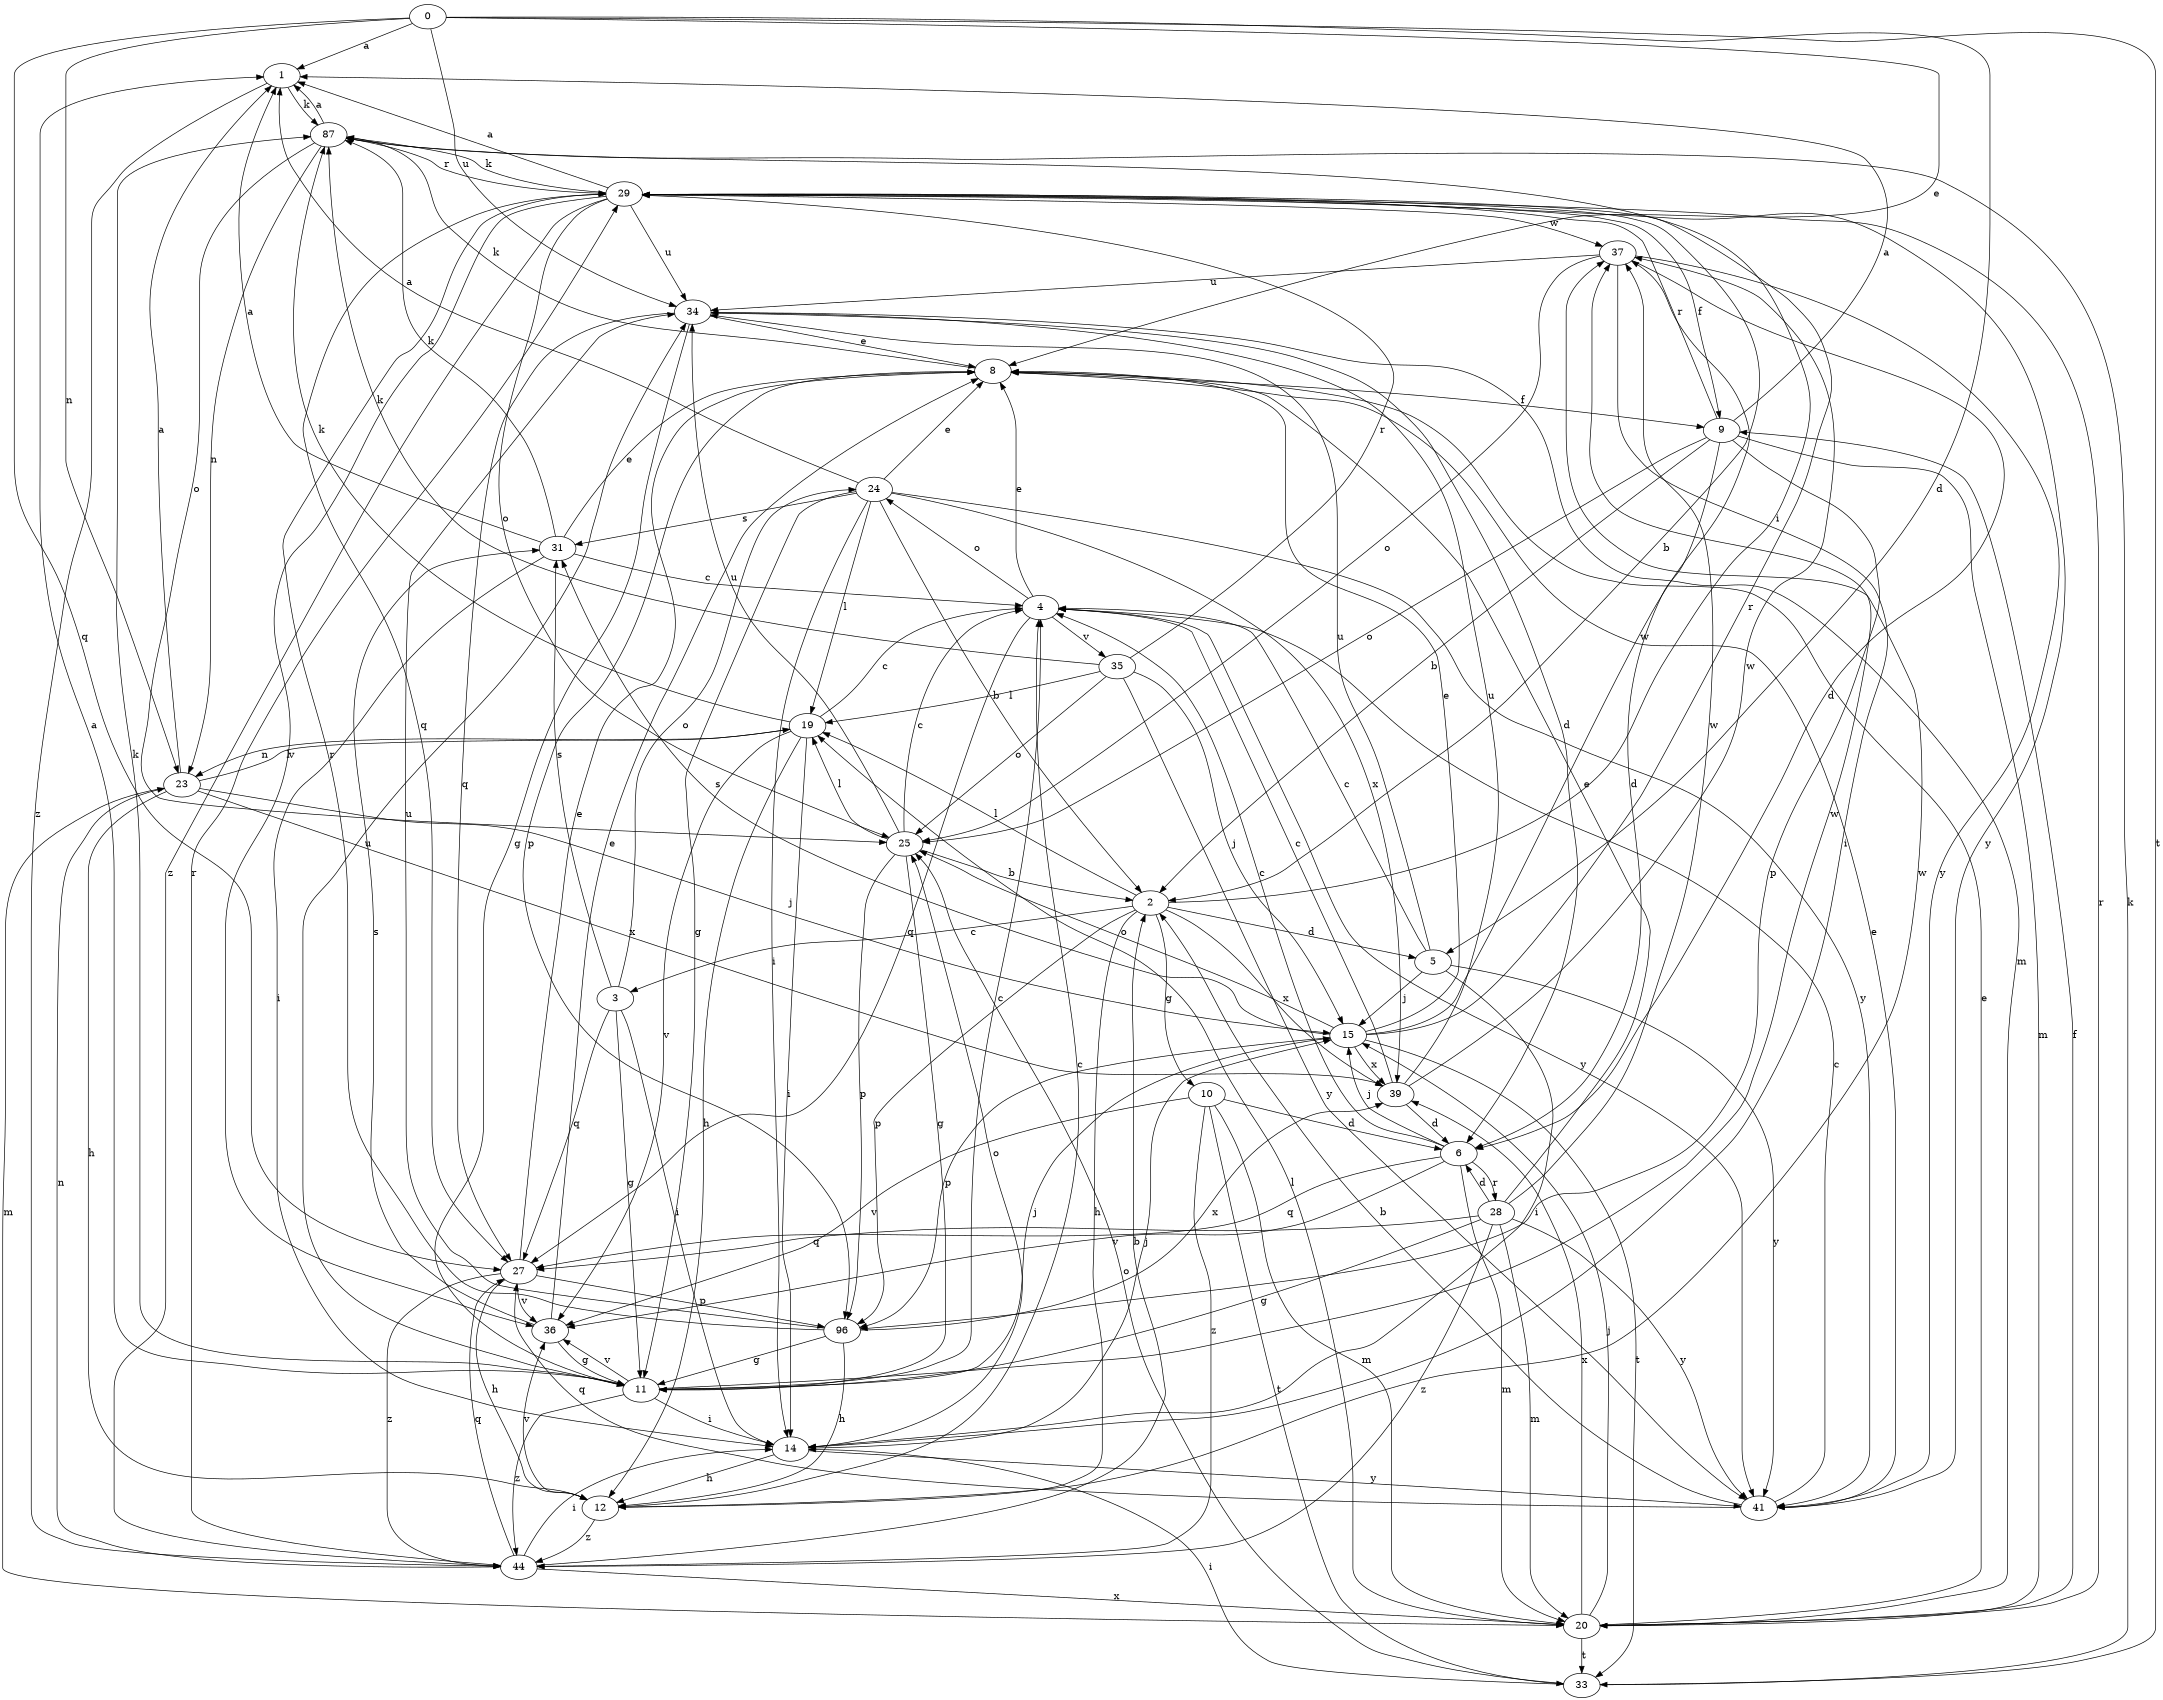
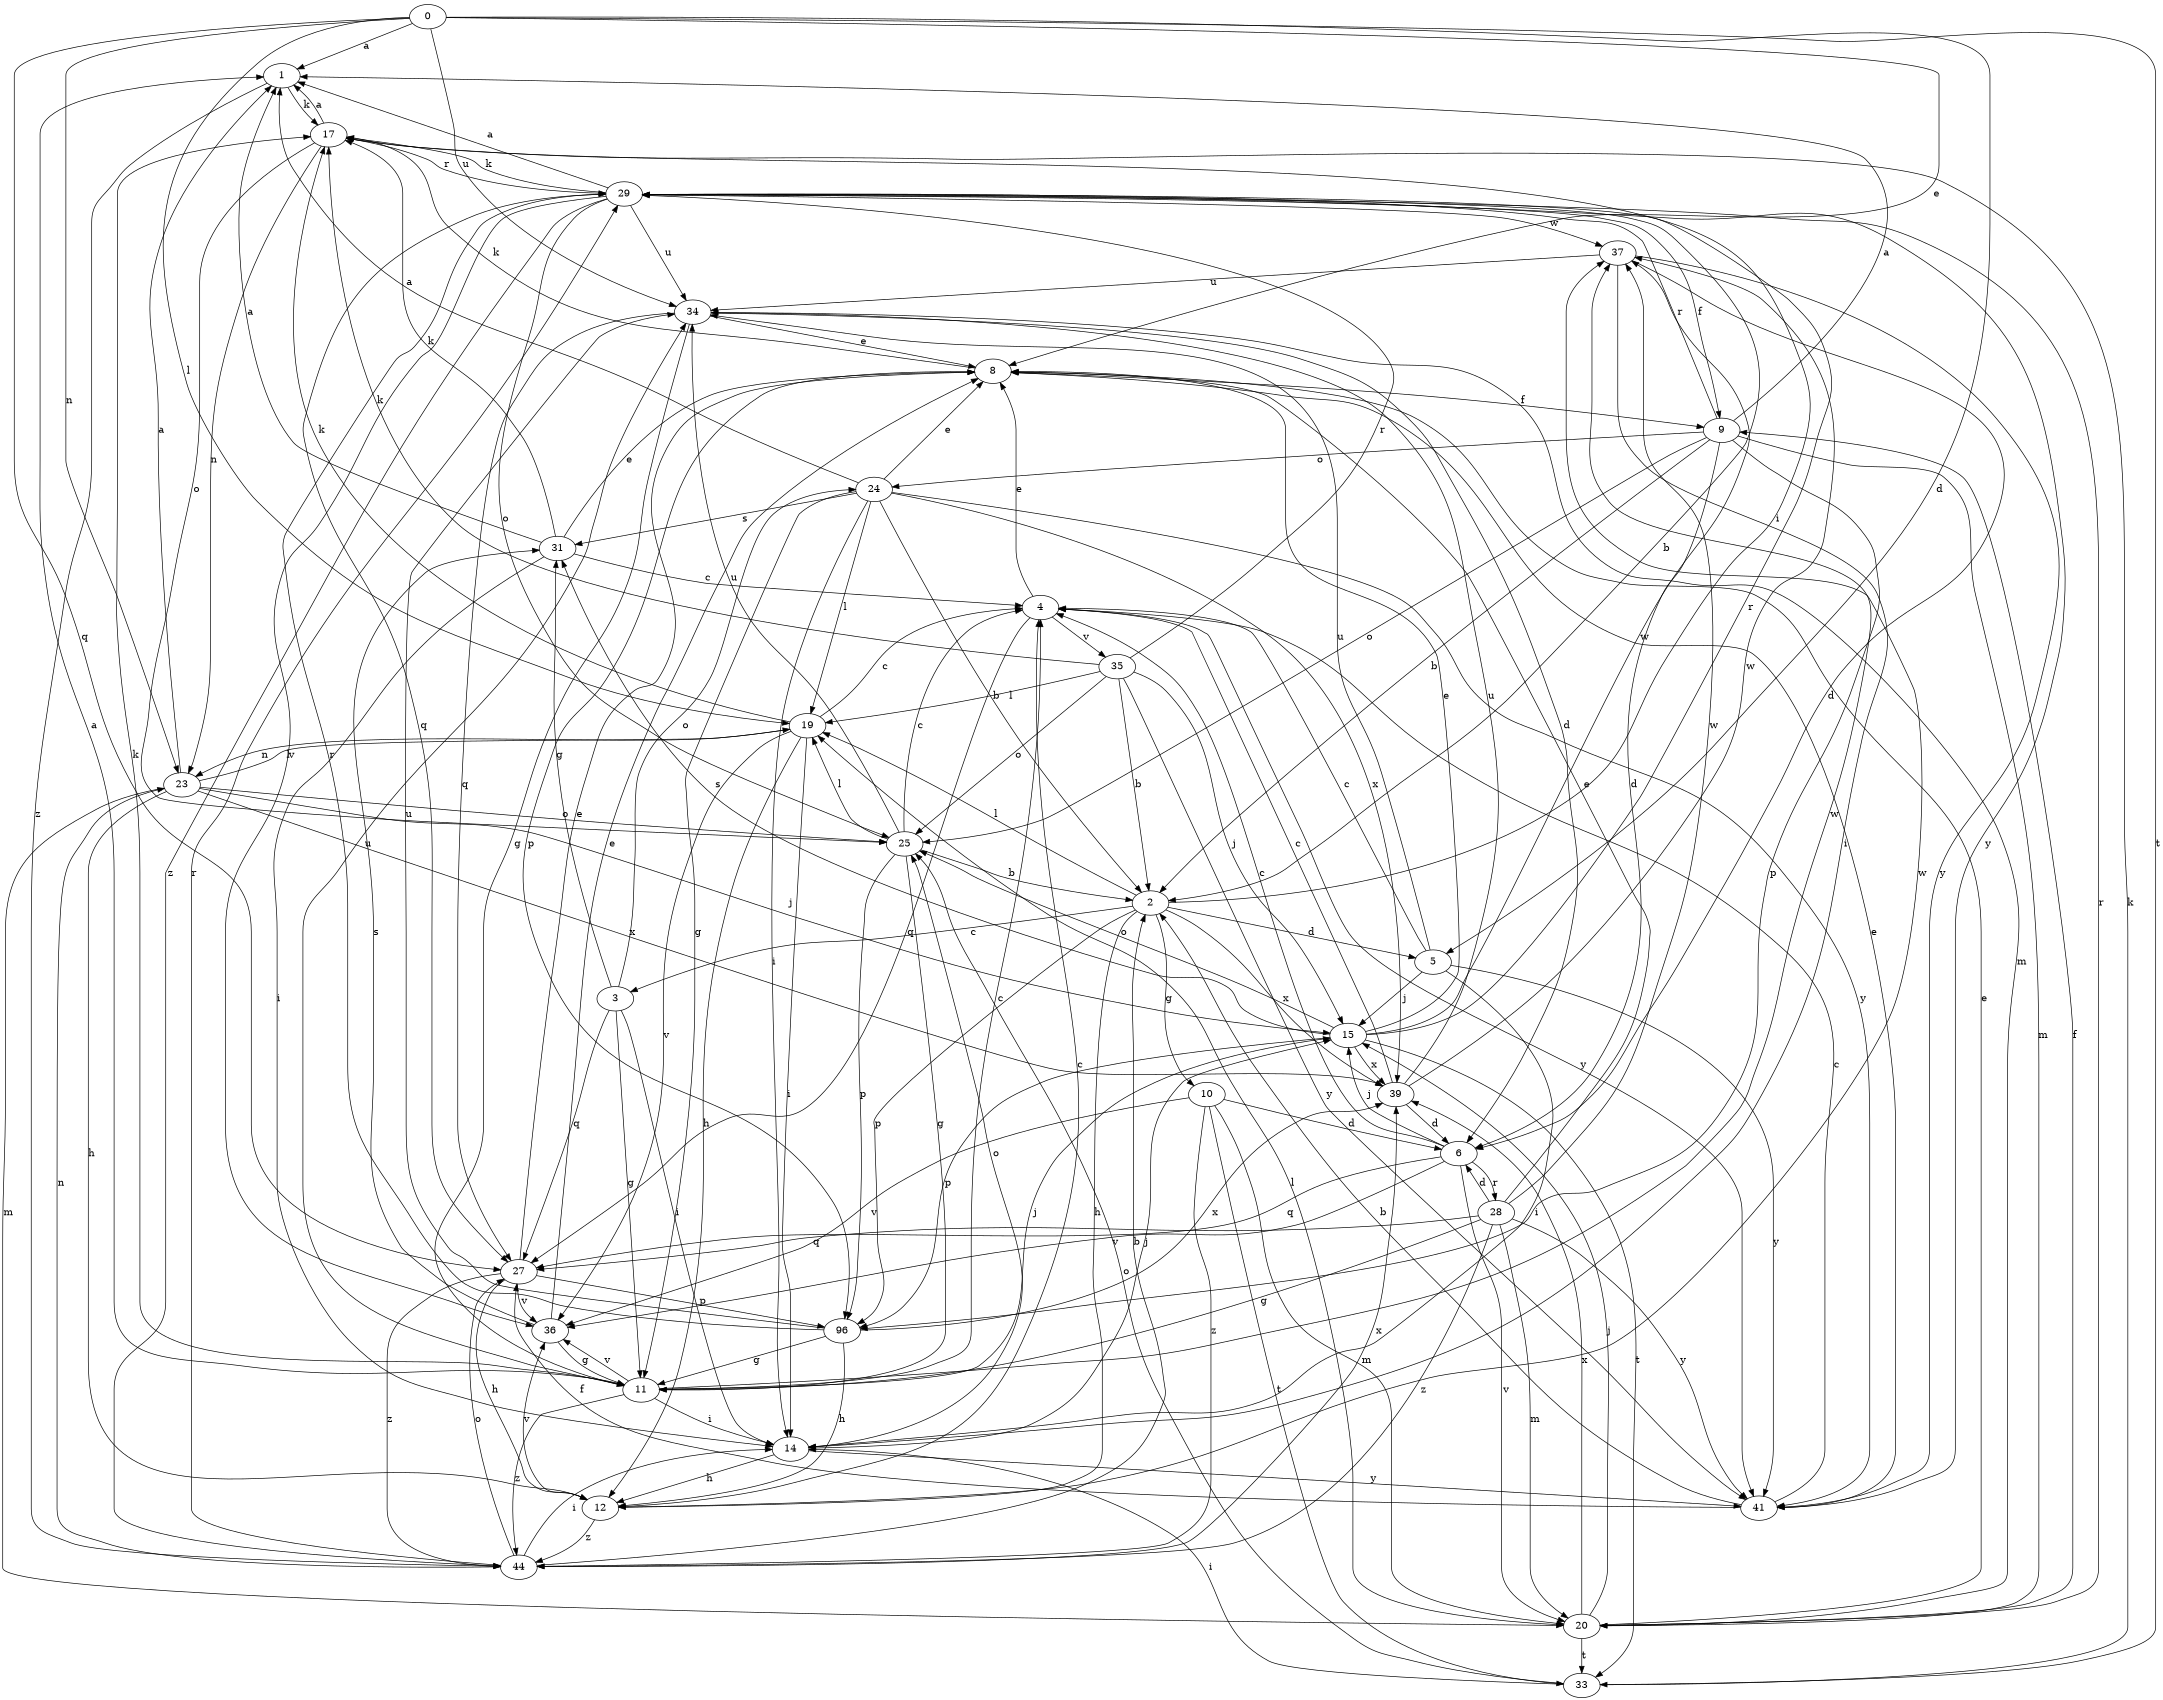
(329, 135) -> (329, 135)
none -> (235, 474)
(960, 551) -> (1301, 456)
(1317, 590) -> (540, 818)
(560, 755) -> (560, 755)
none -> (1133, 781)
(582, 1390) -> (582, 1390)
(1506, 1390) -> (1506, 1390)
(478, 1420) -> (478, 1420)
(1047, 1597) -> (1197, 1535)
